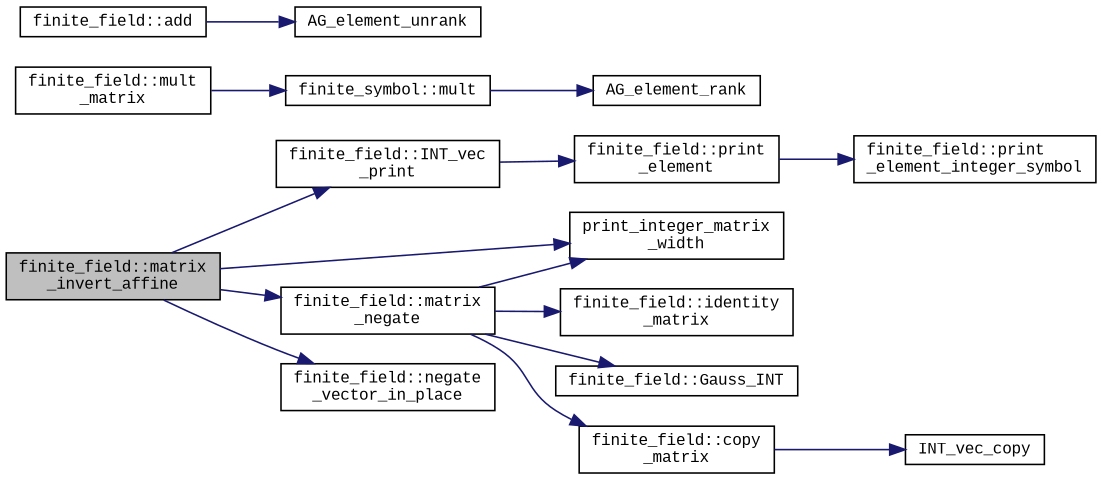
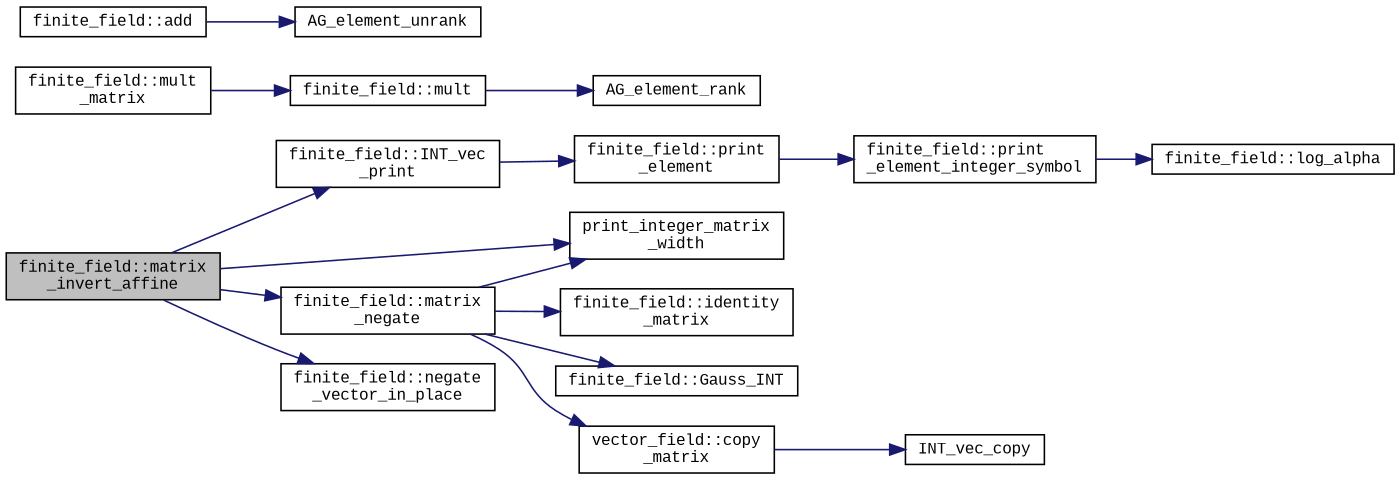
(388, 91) -> (388, 91)
none -> (1273, 159)
(677, 450) -> (677, 450)
